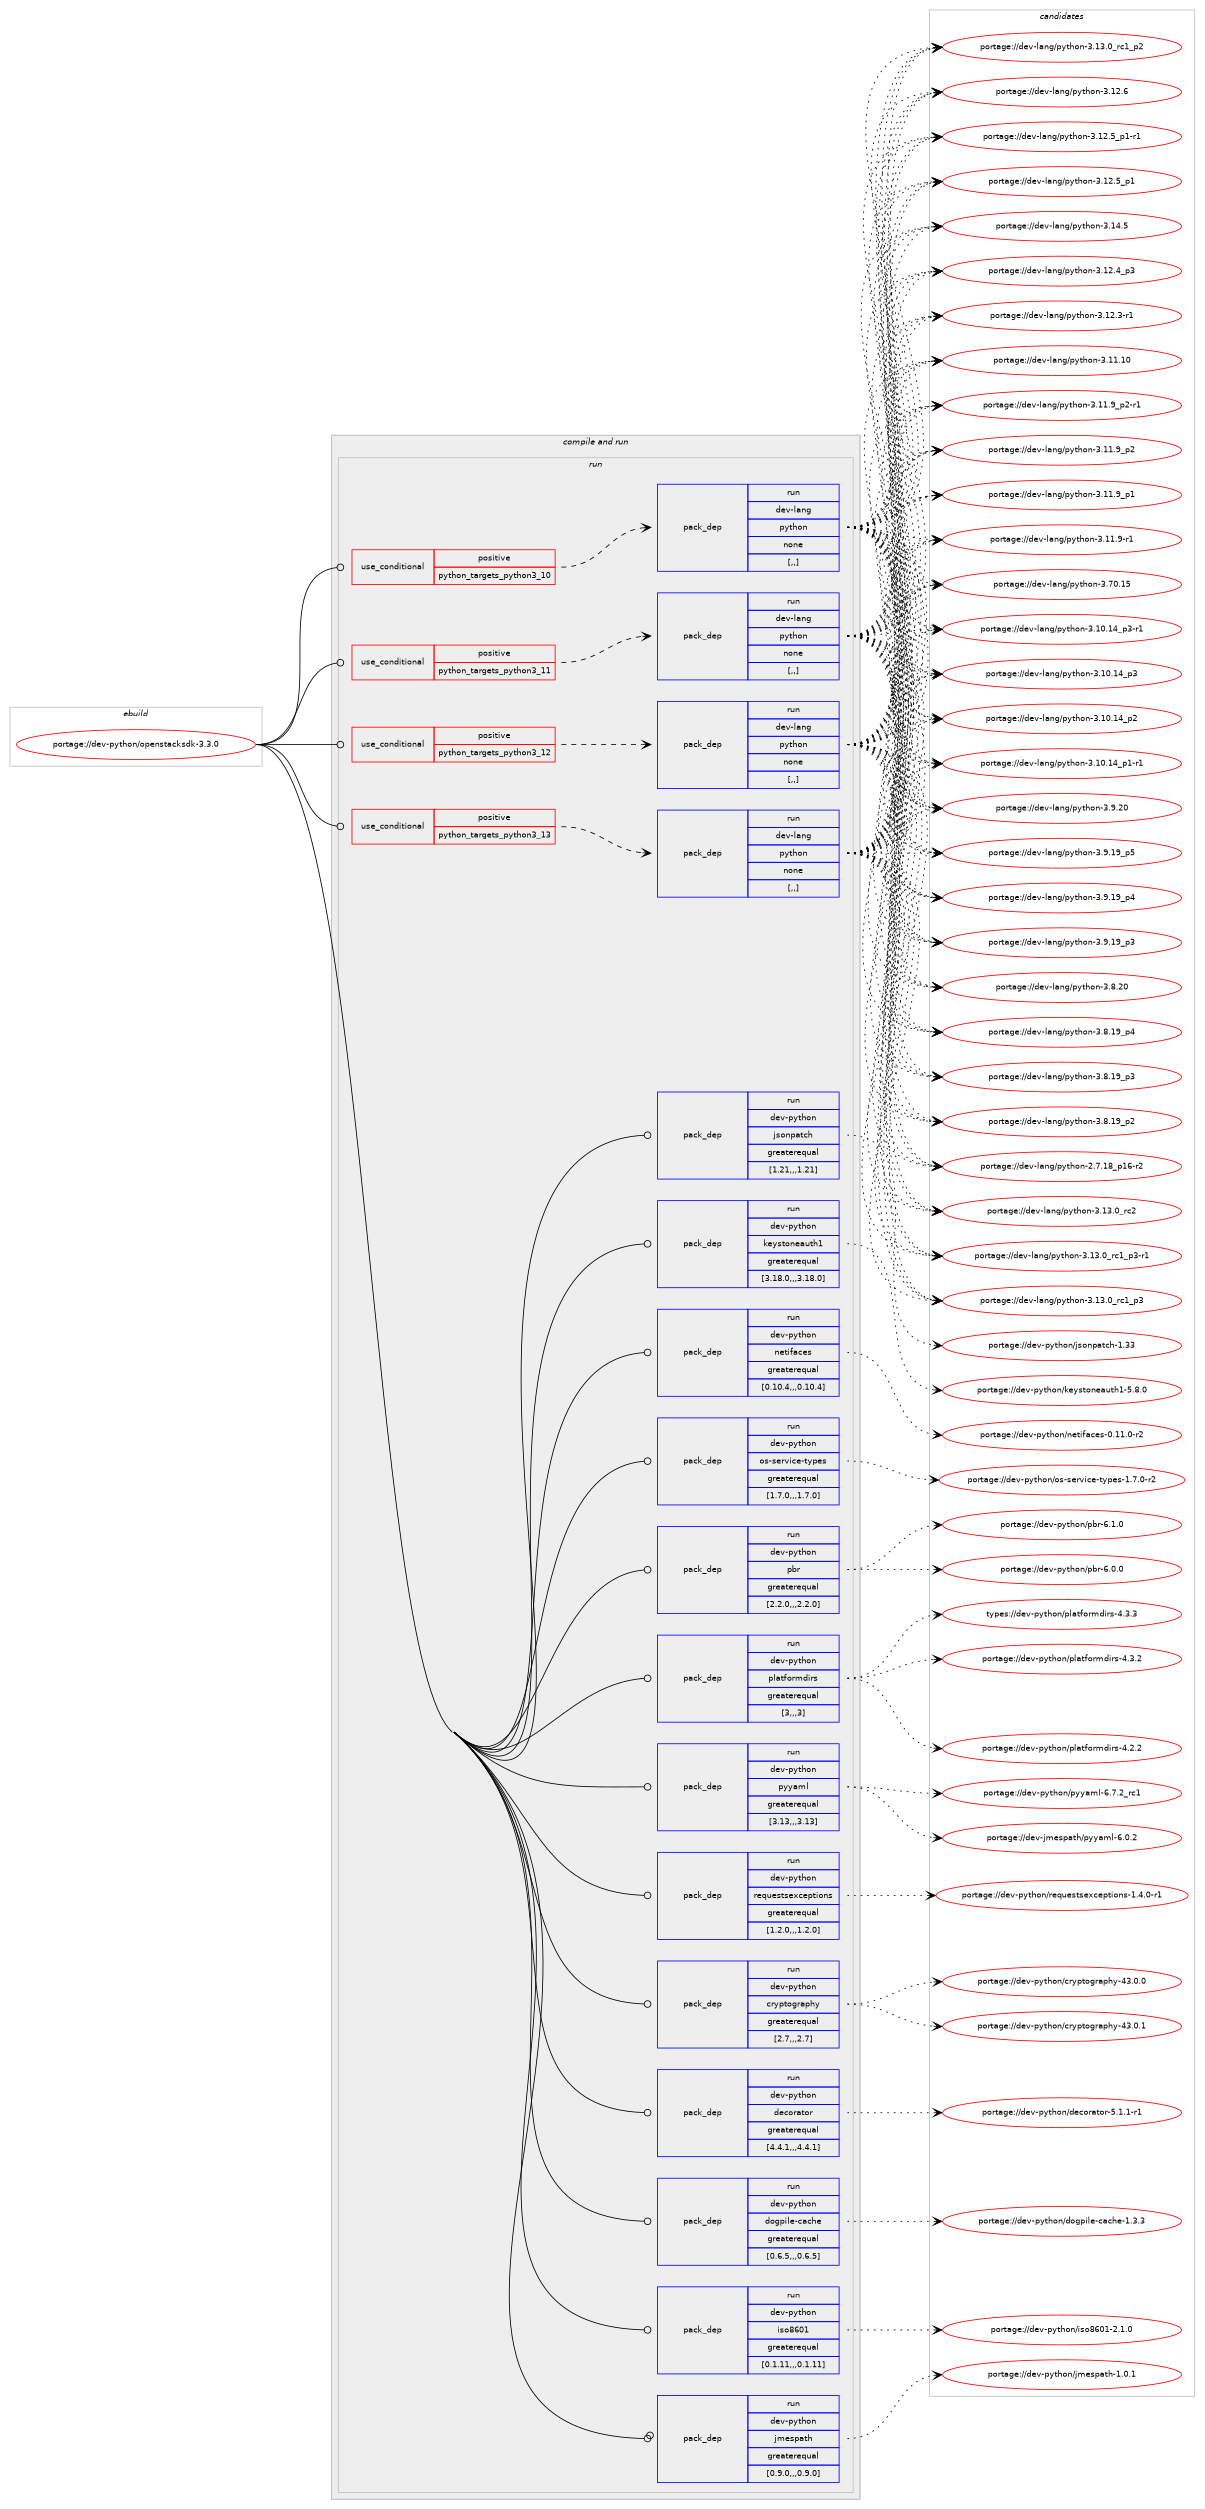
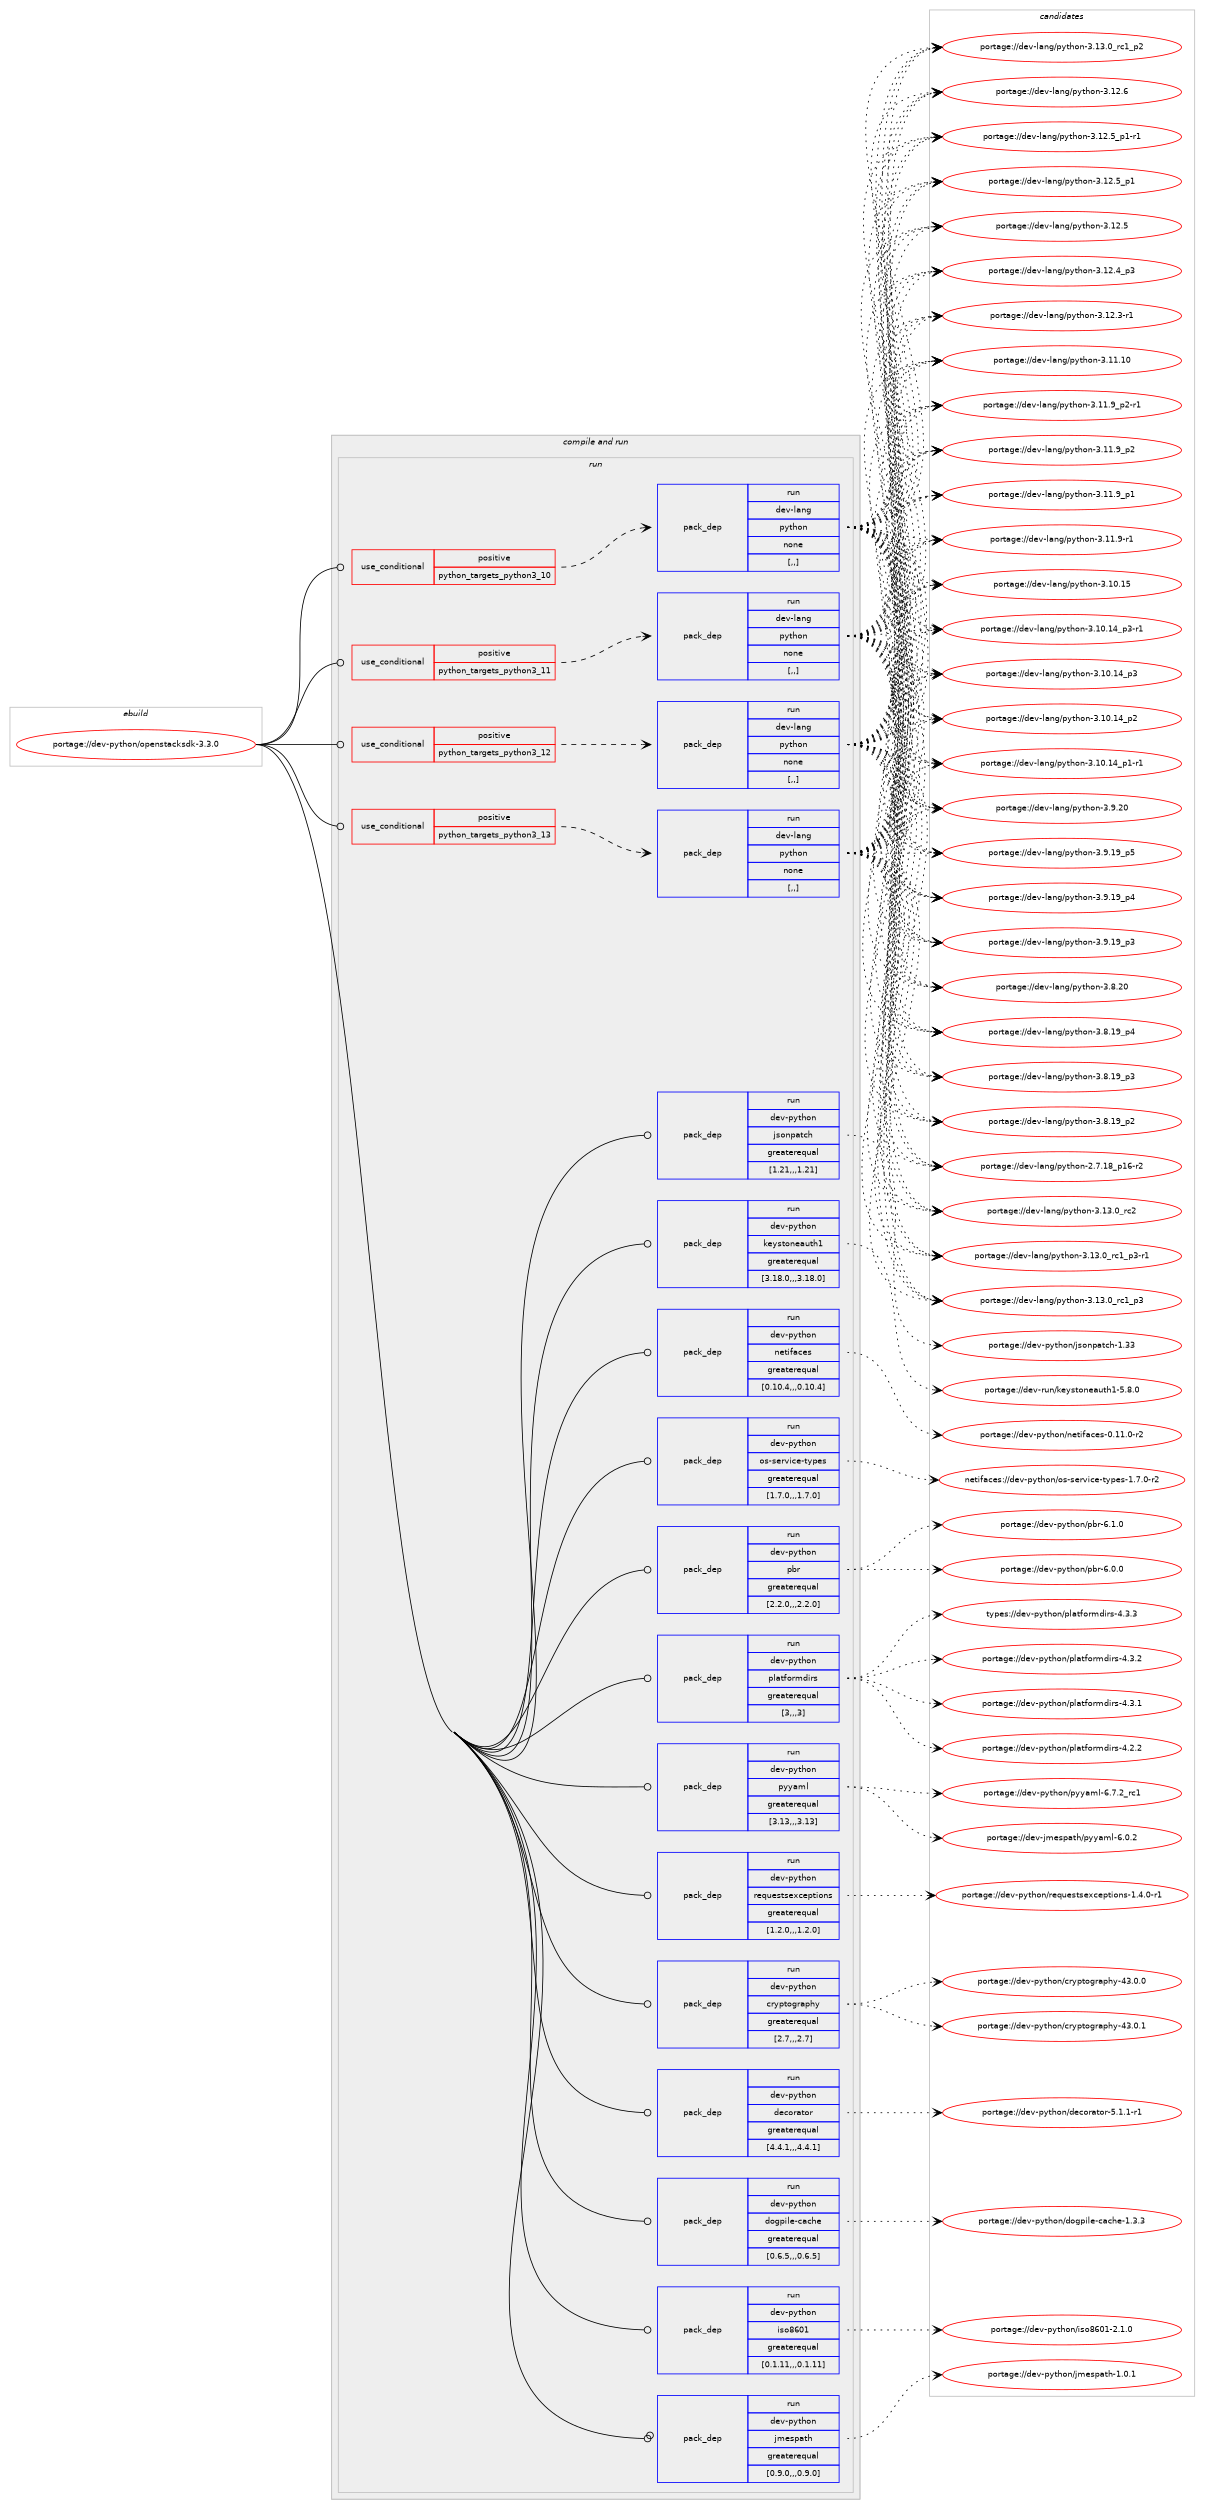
(1062, 226) -> (1062, 226)
(1062, 585) -> (1062, 585)
(1062, 1391) -> (1062, 1391)
(1062, 1480) -> (1062, 1480)
none -> (1062, 1704)
